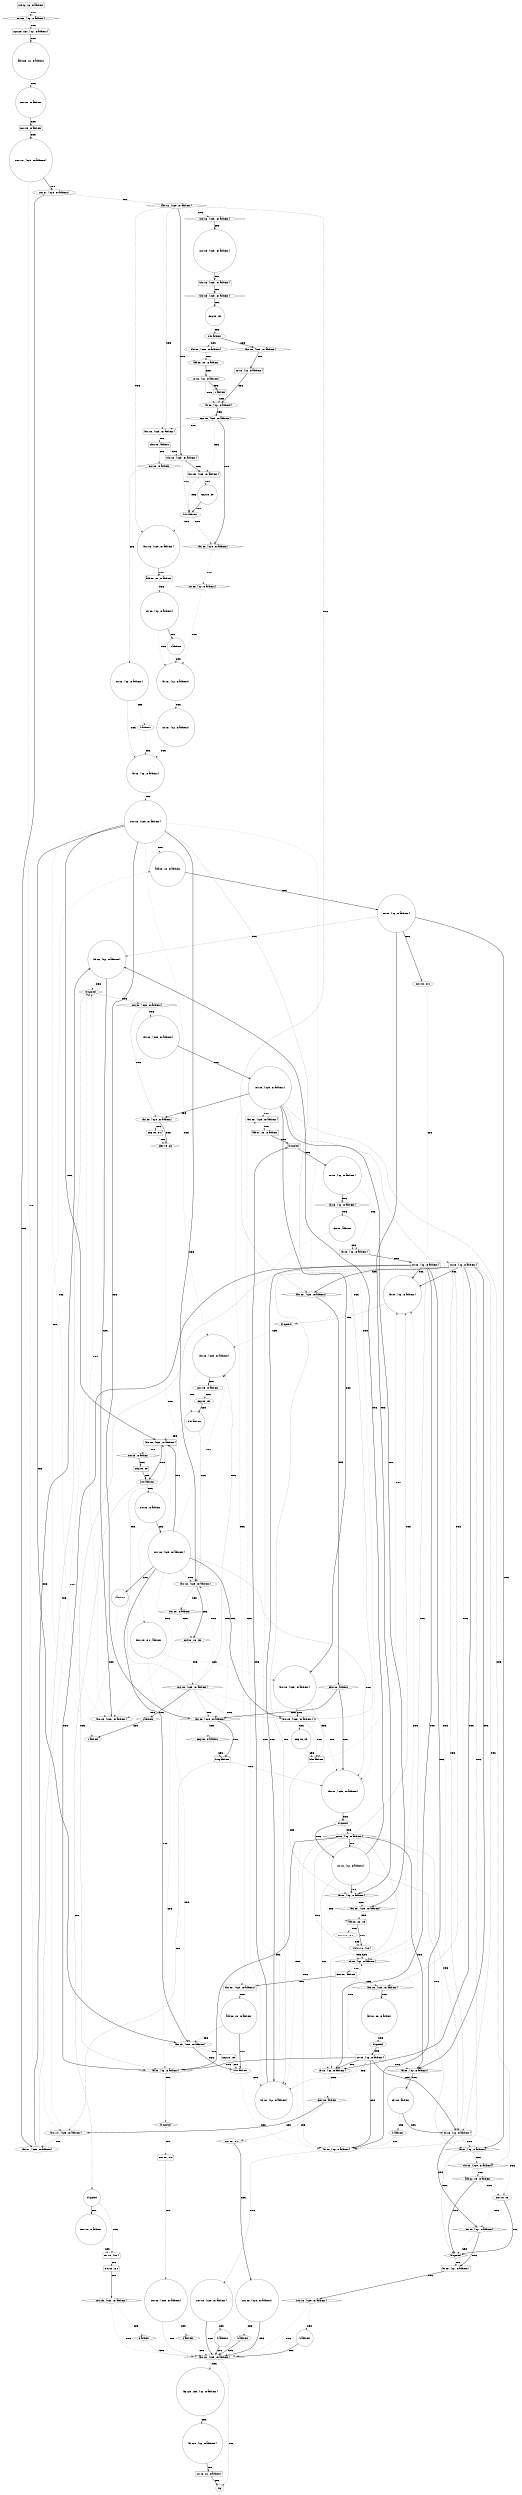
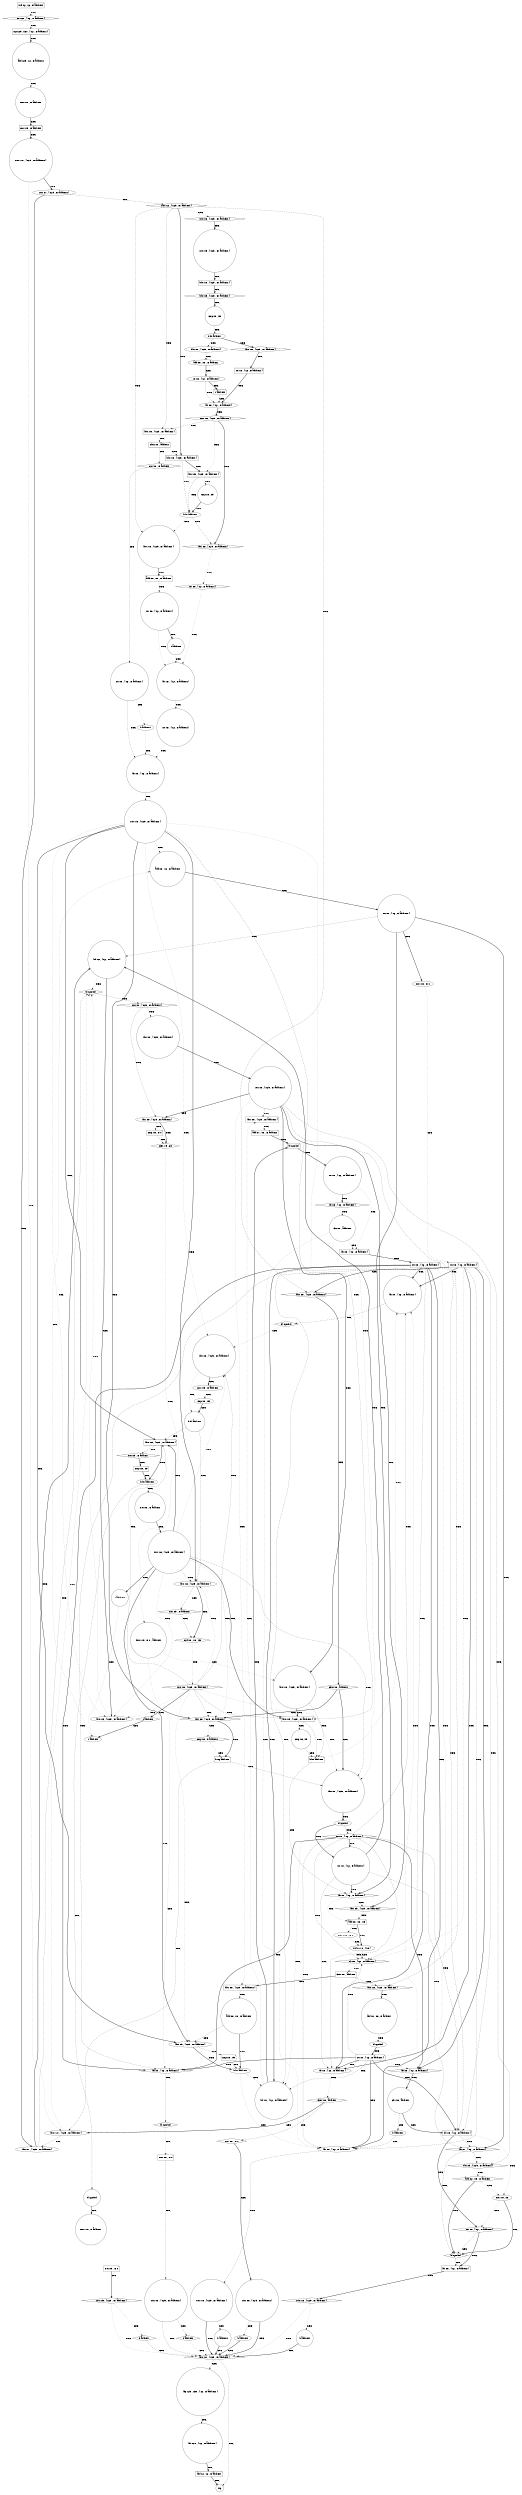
(112, 2255) -> none
(209, 2474) -> (209, 2474)
